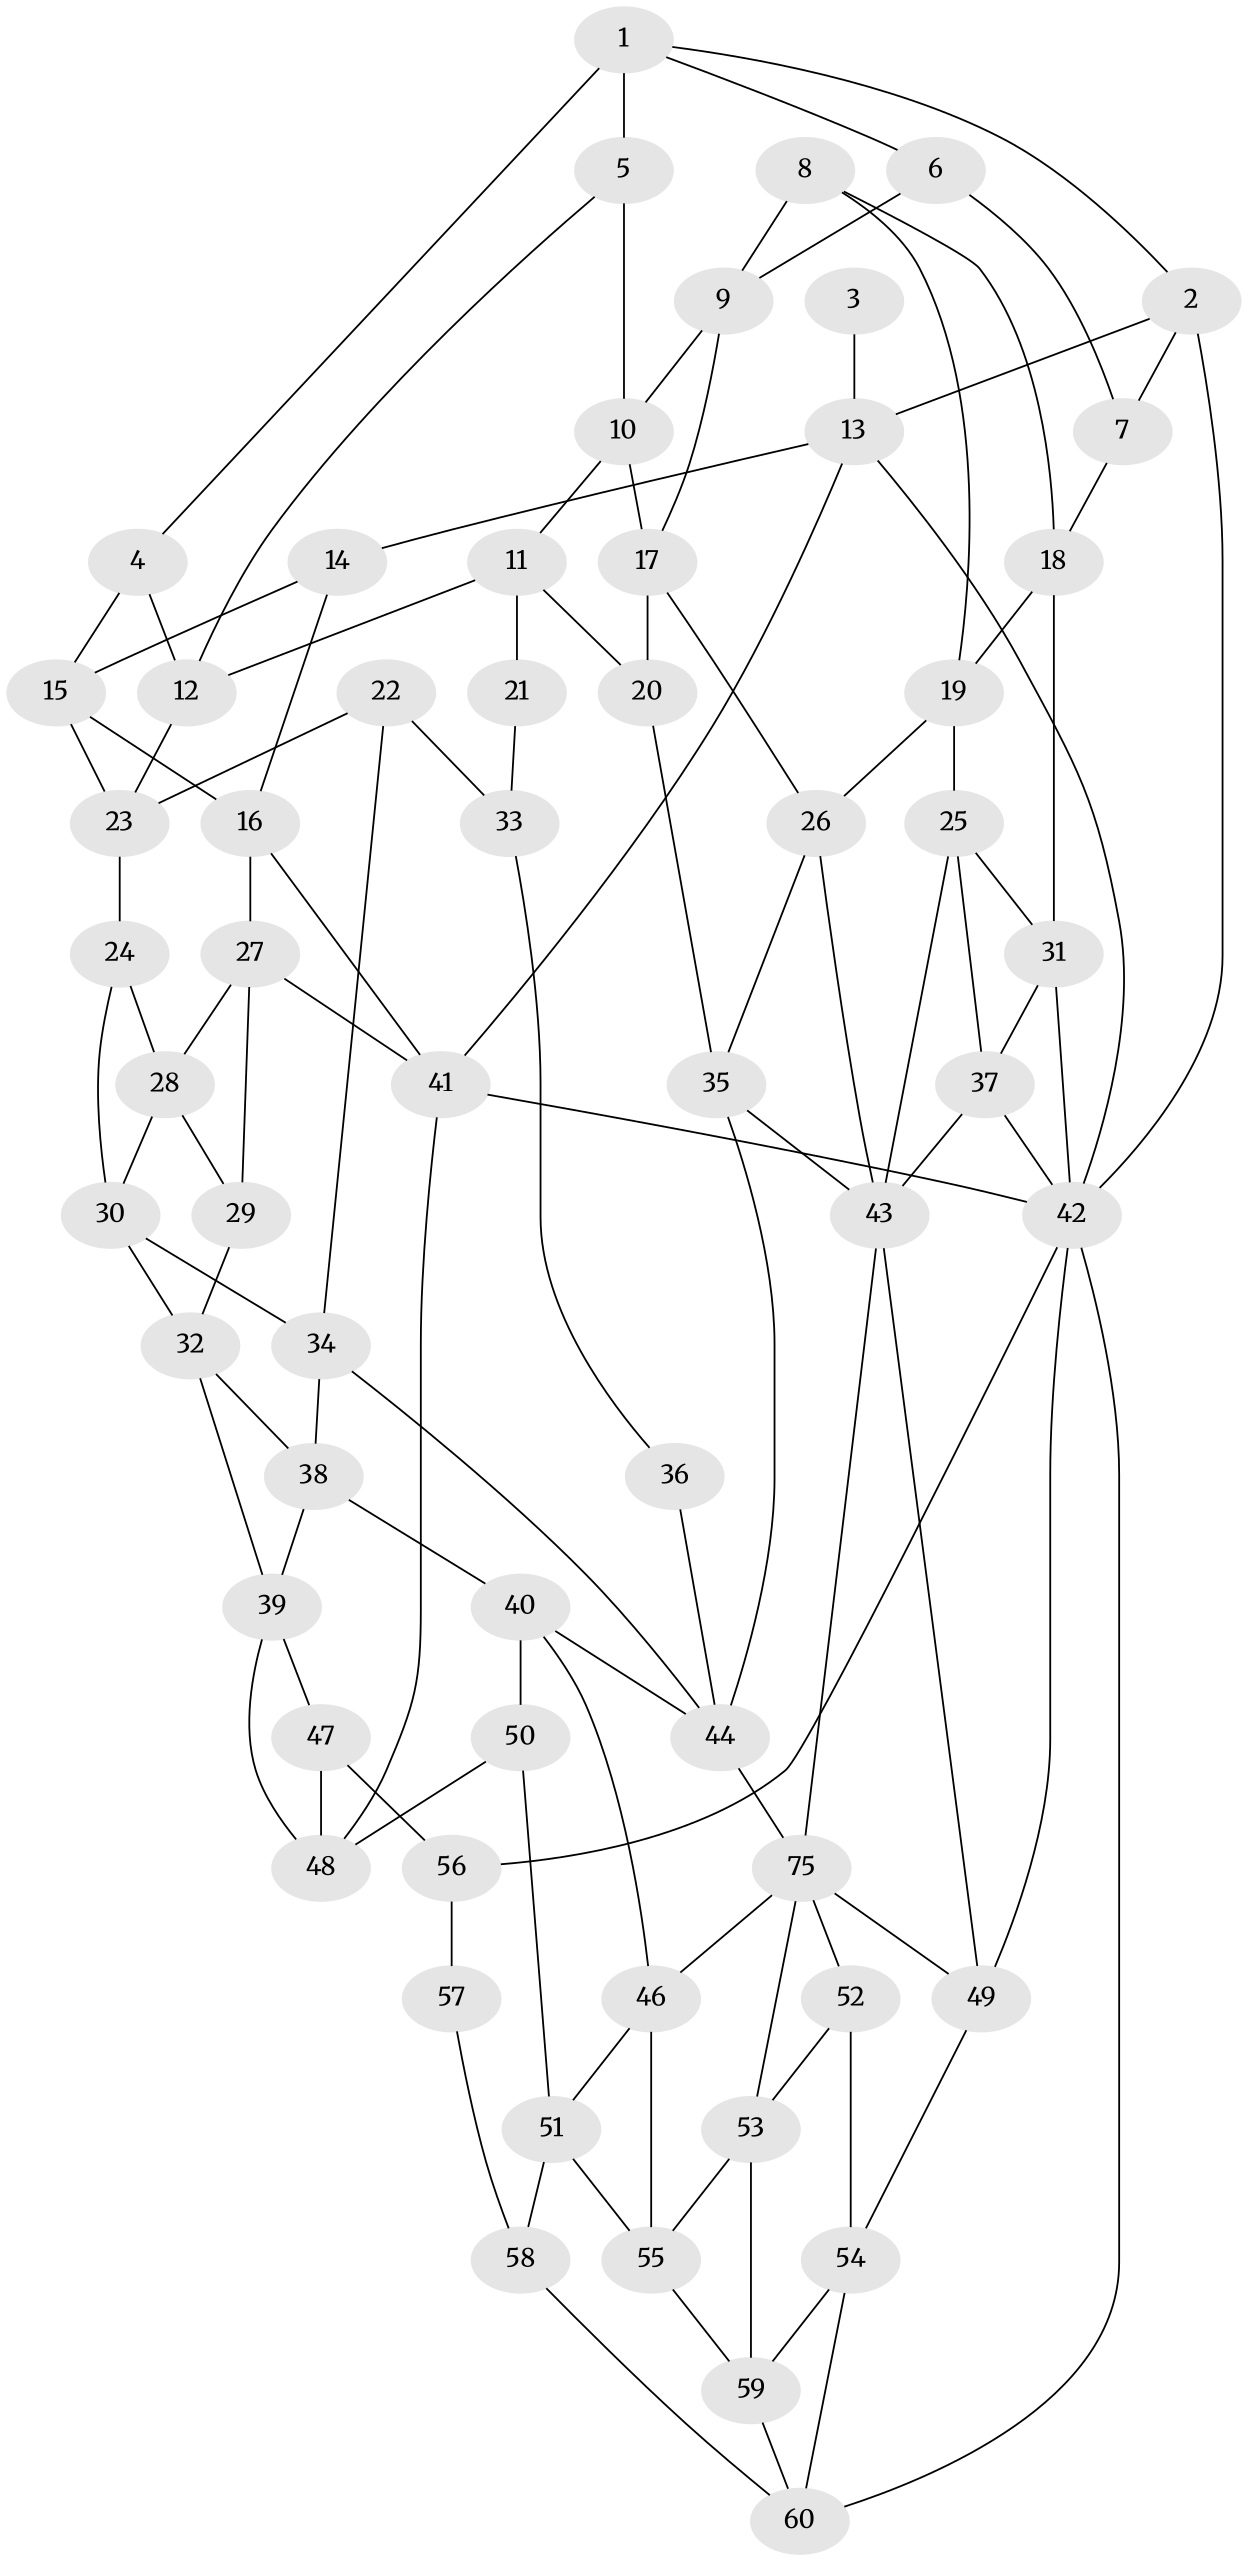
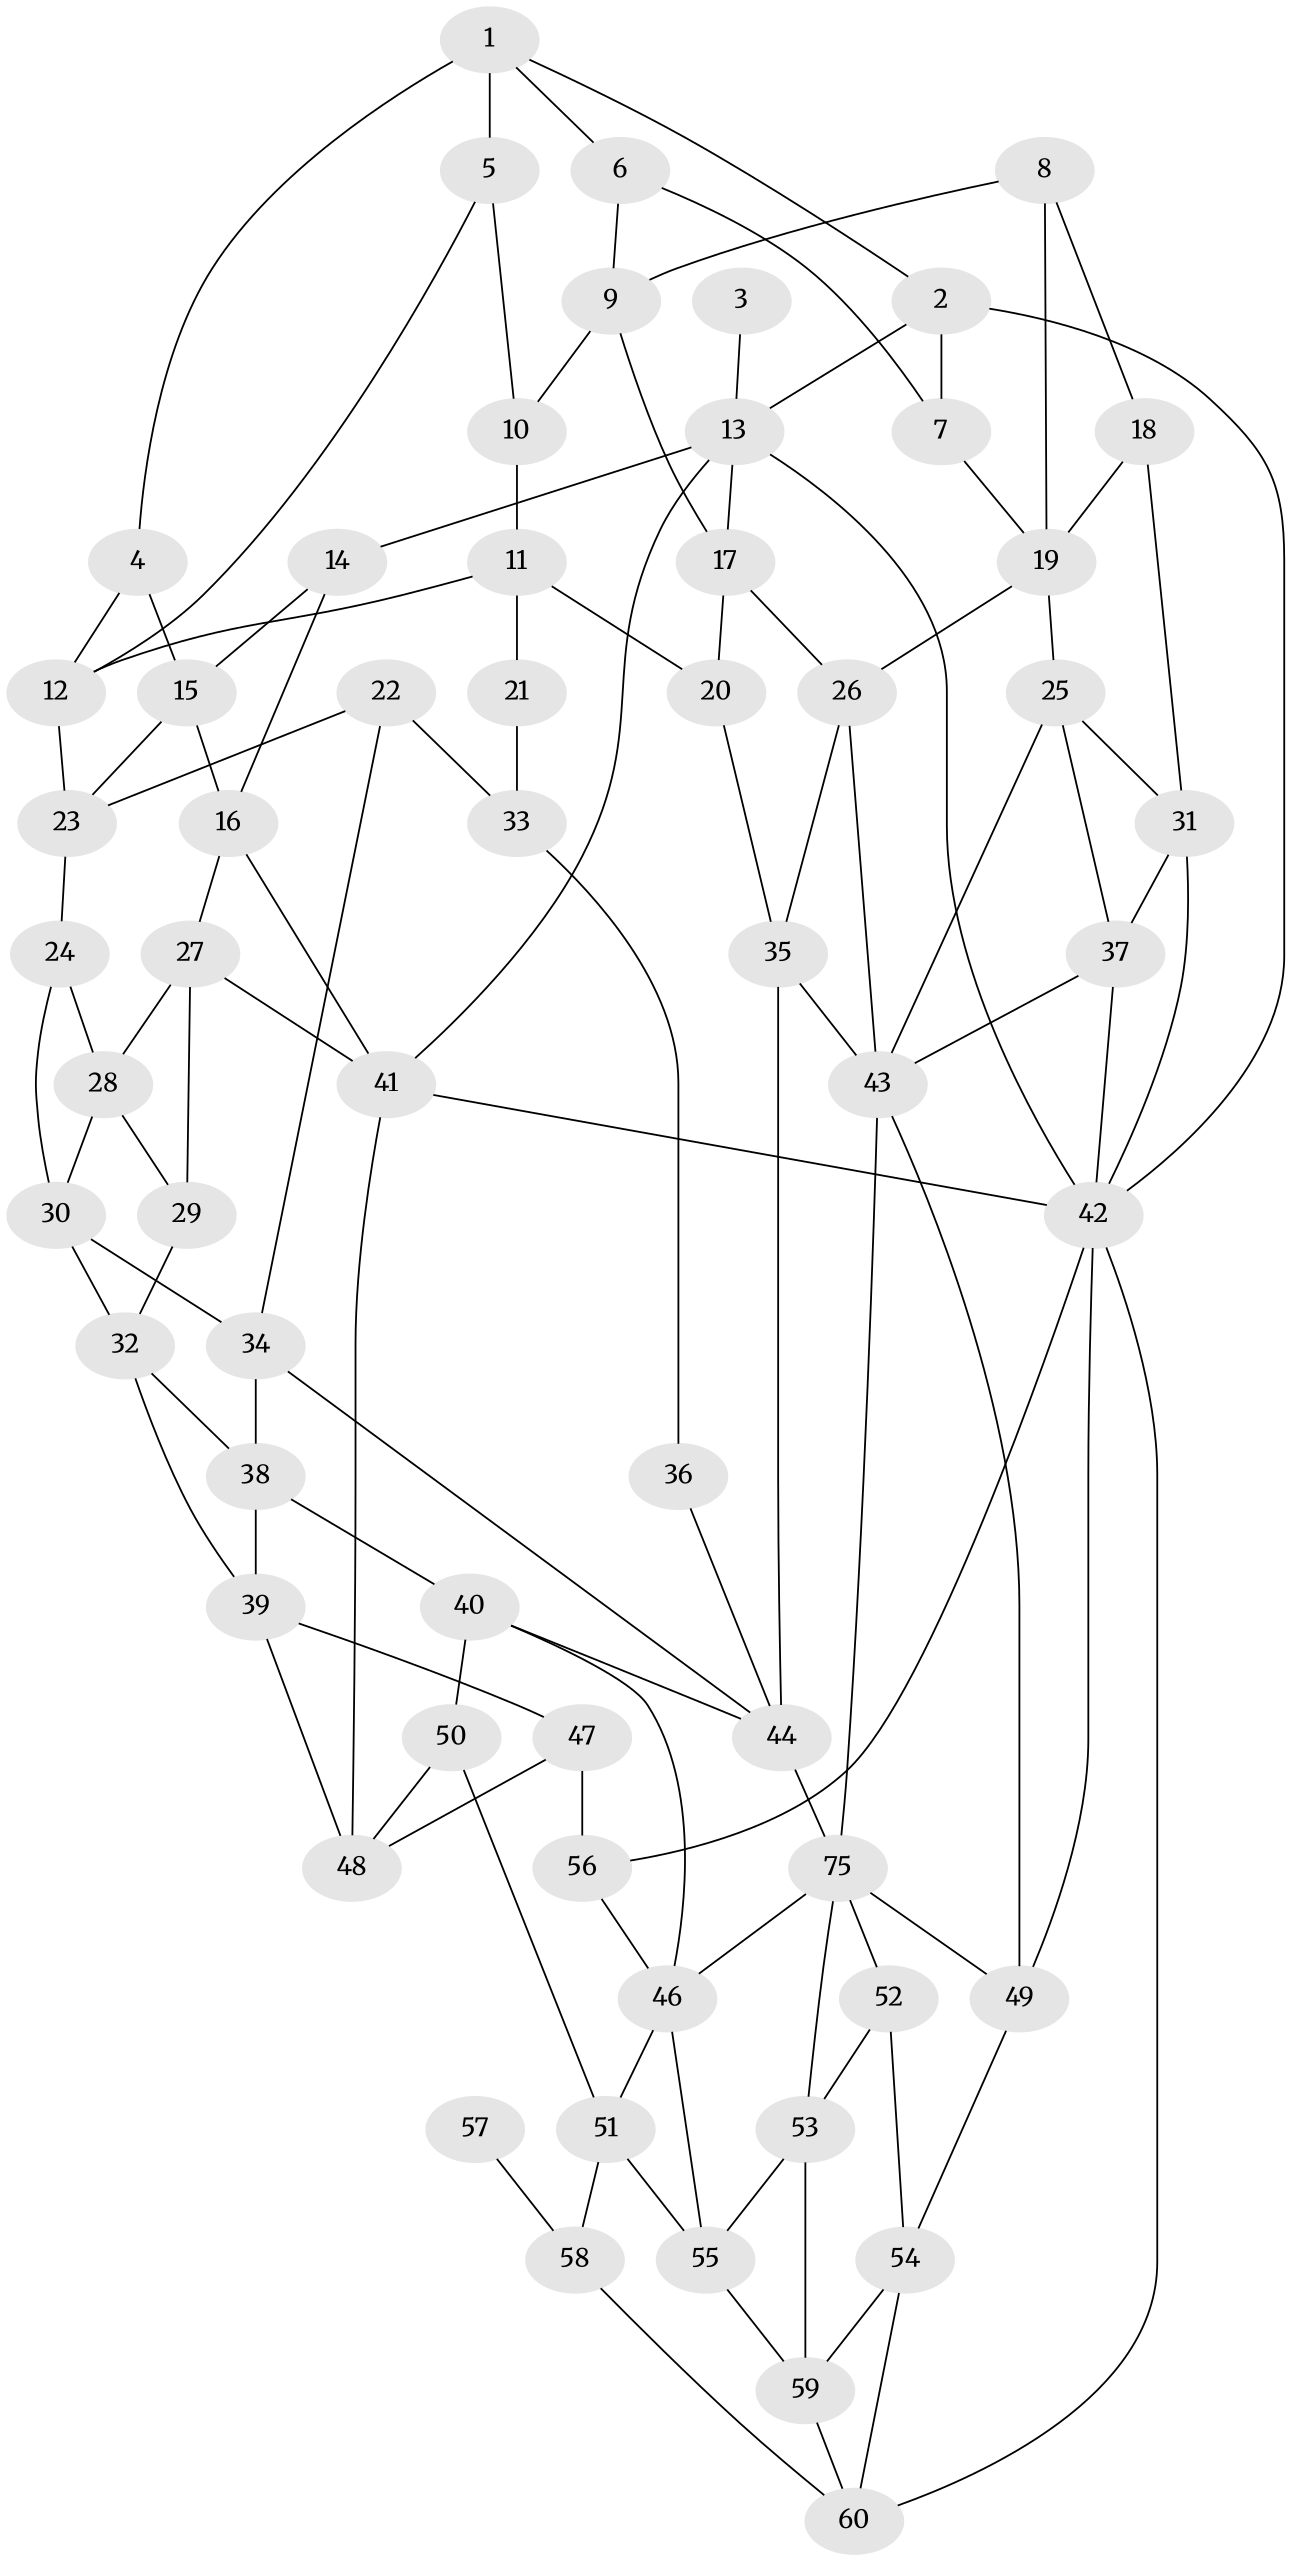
(636, 497) -> (730, 497)
(1088, 497) -> (994, 497)
(452, 1934) -> (625, 1934)
